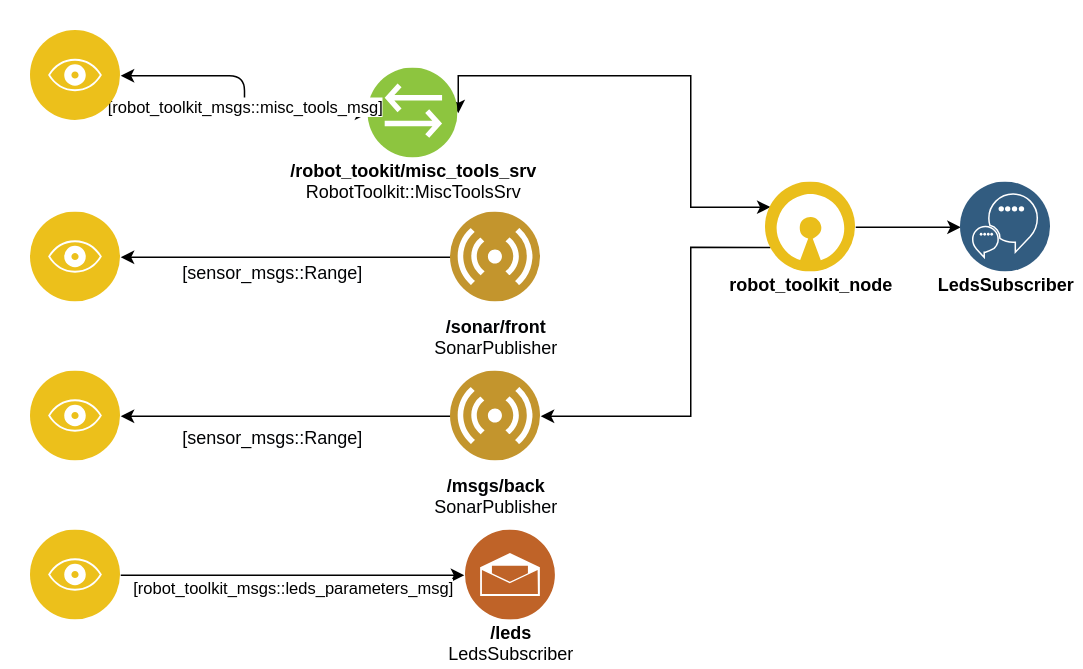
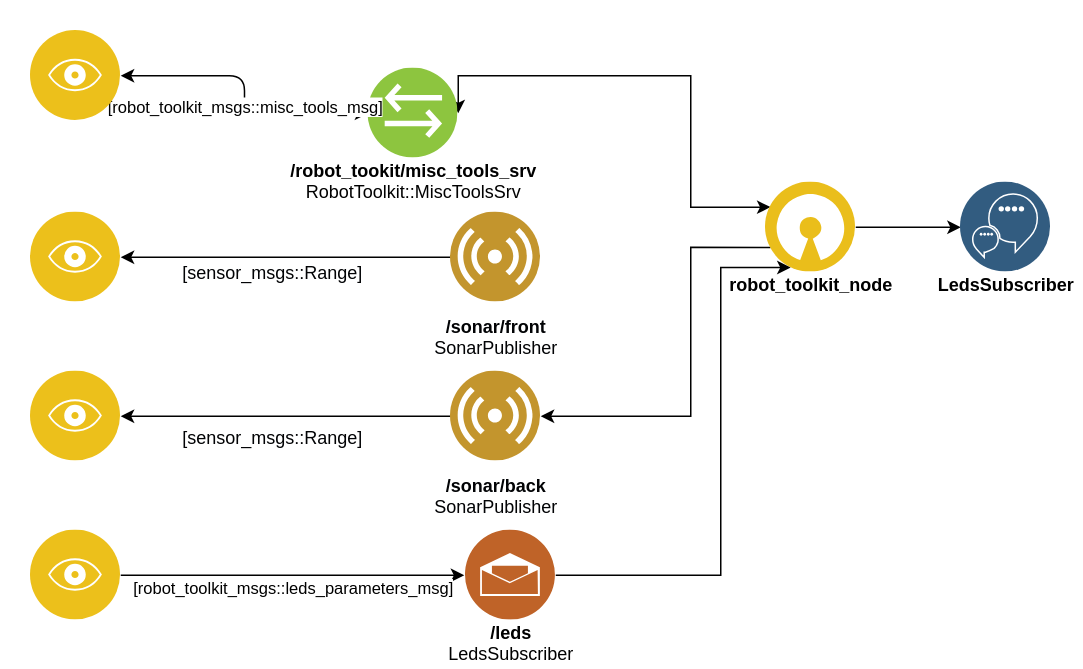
none -> (721, 474)
(497, 498) -> (497, 498)
